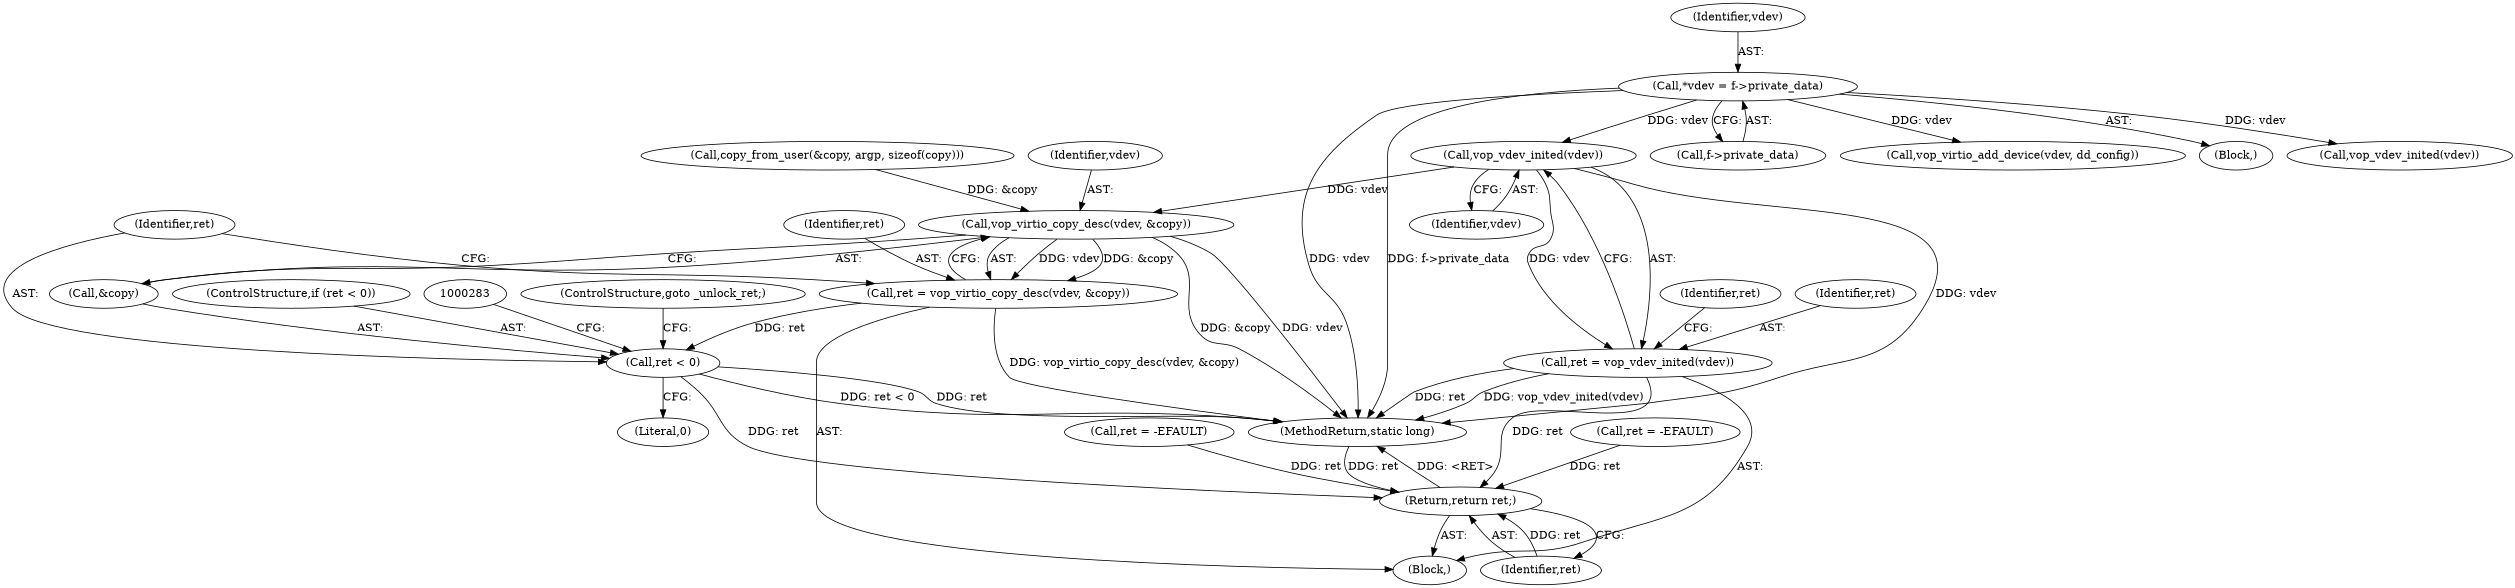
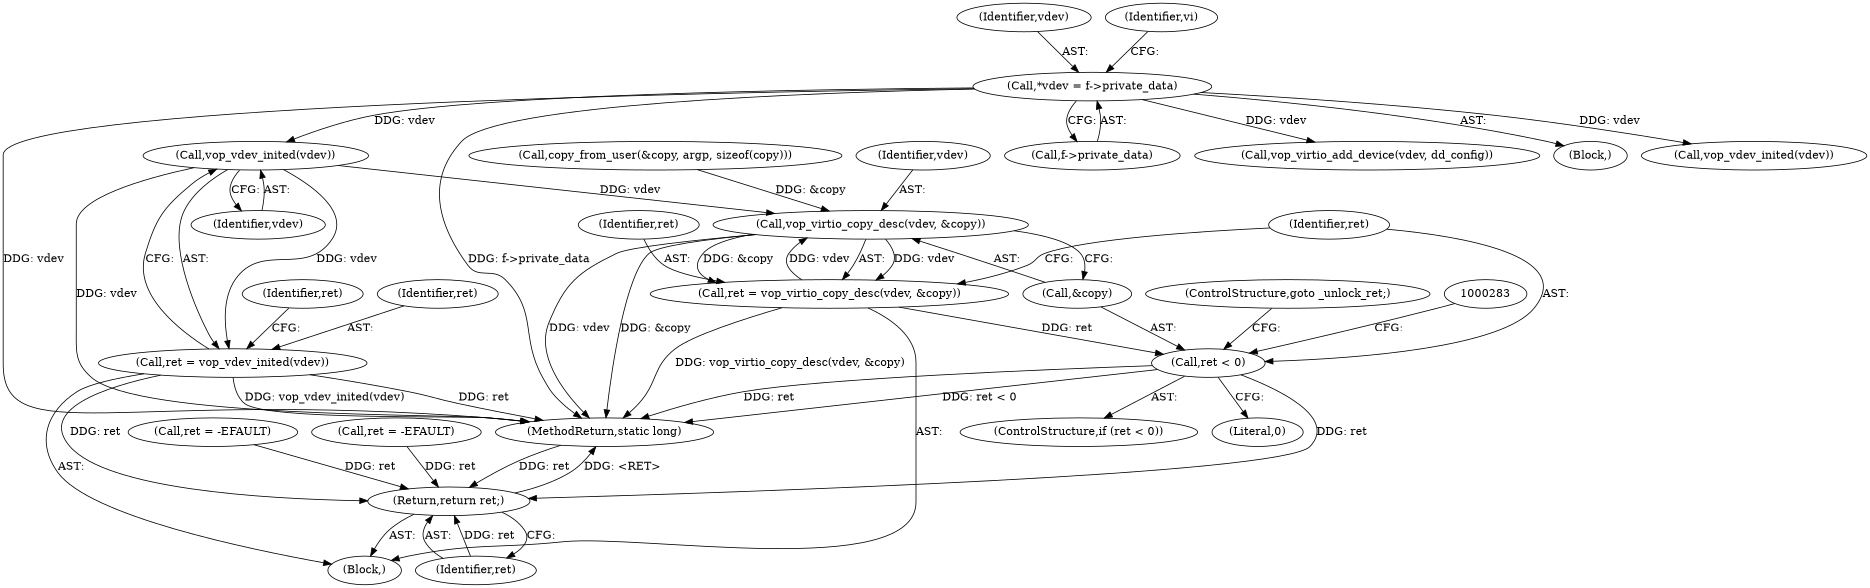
none -> (1161, 17)
(968, 259) -> (819, 259)
(482, 329) -> (1148, 395)
